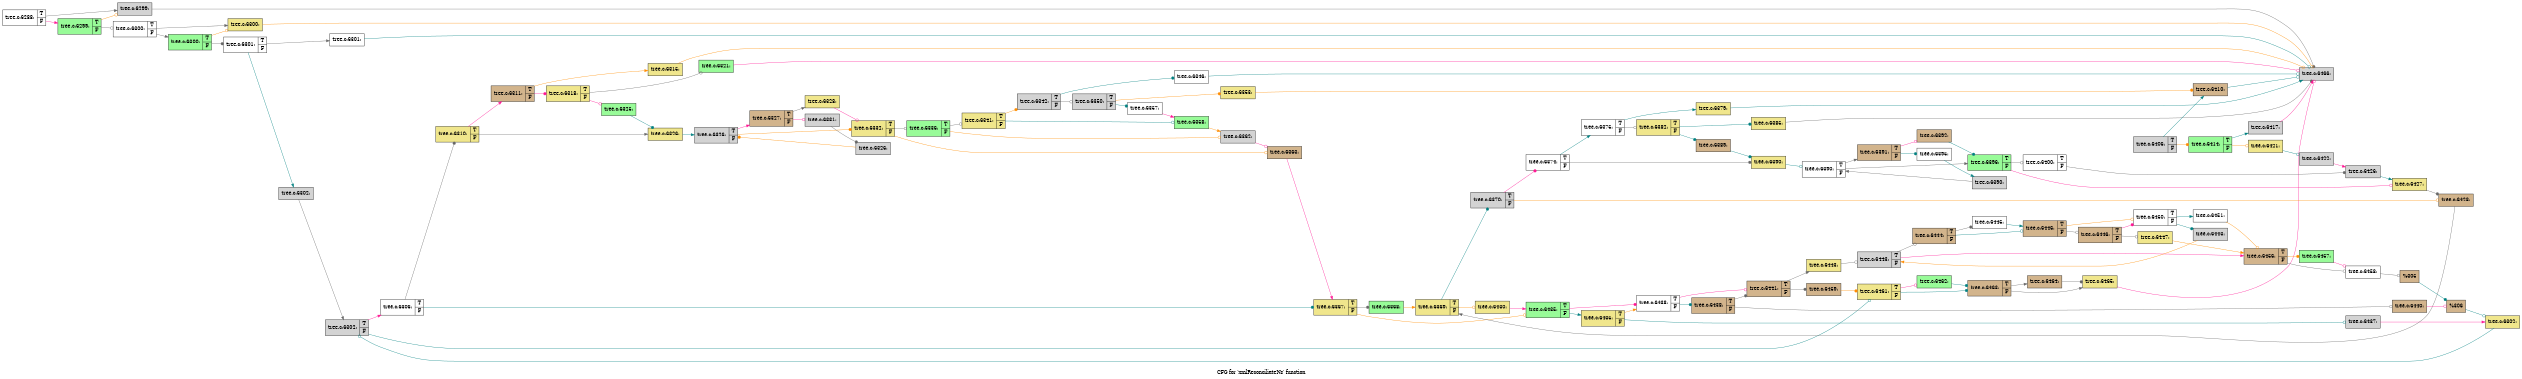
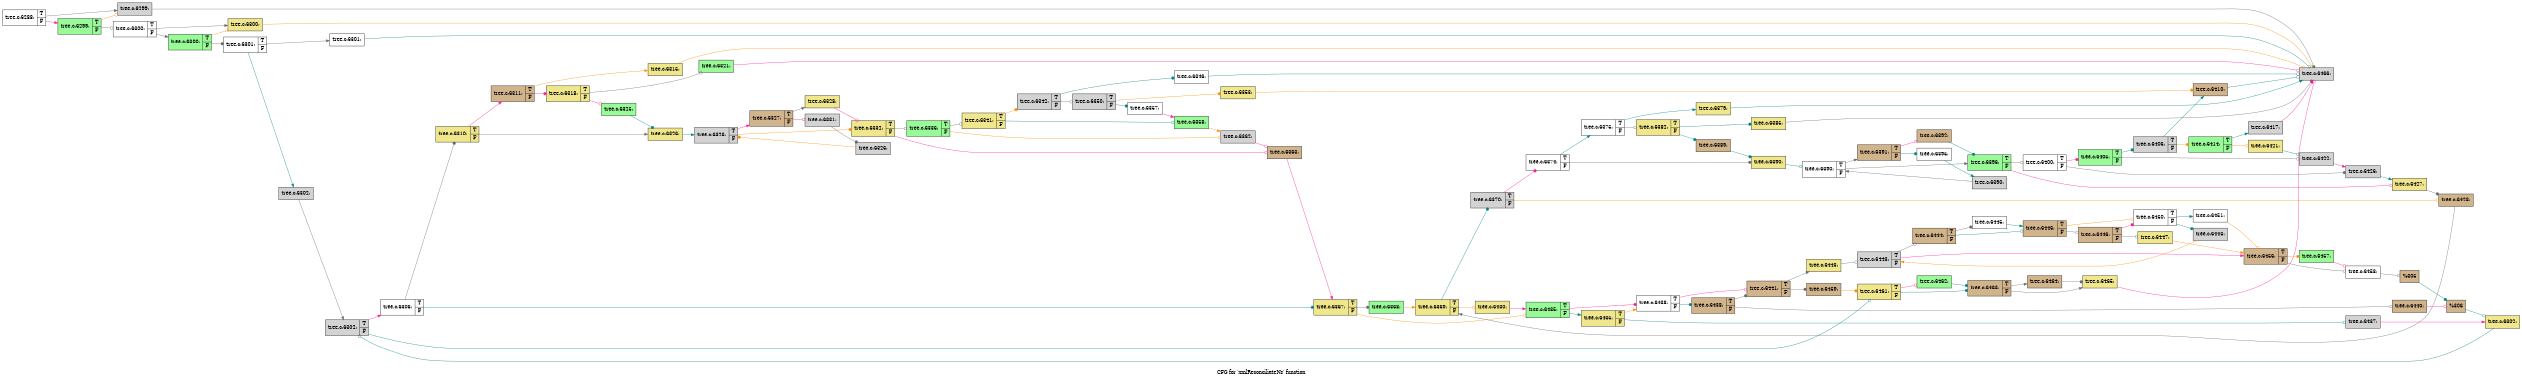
(1079, 153) -> (1079, 153)
none -> (2100, 157)
